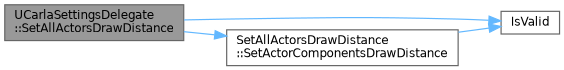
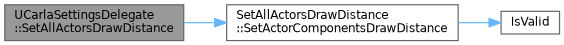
(336, 18) -> none
